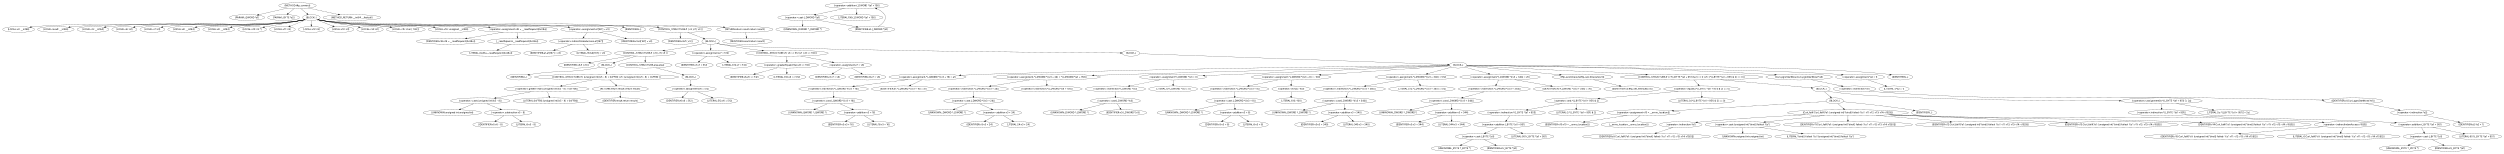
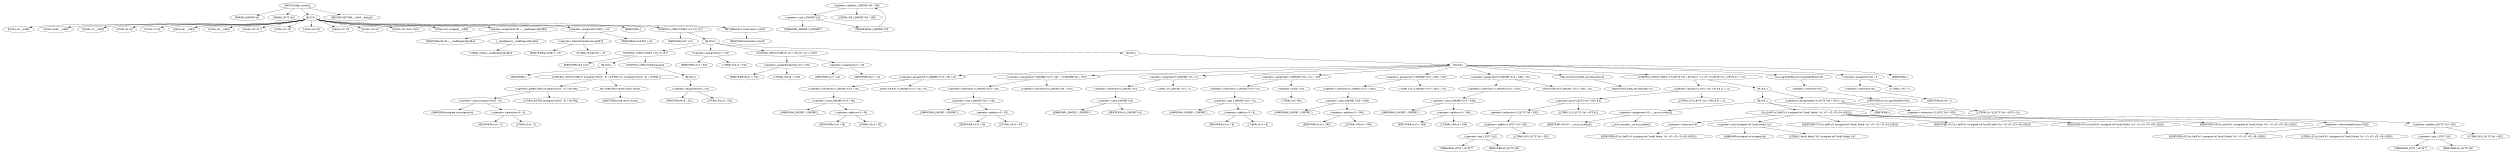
(2382, 107) -> (1860, 82)
